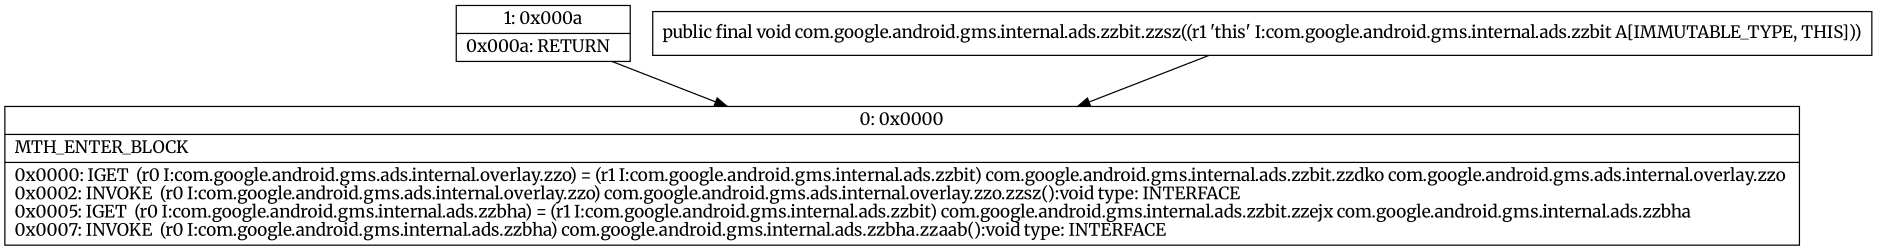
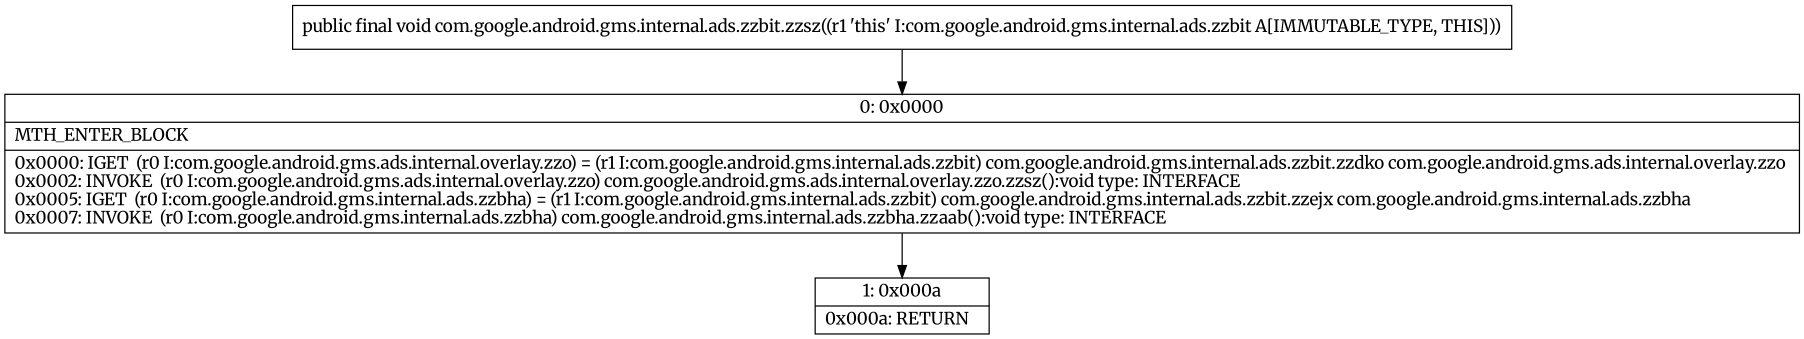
(664, 82) -> (902, 249)
